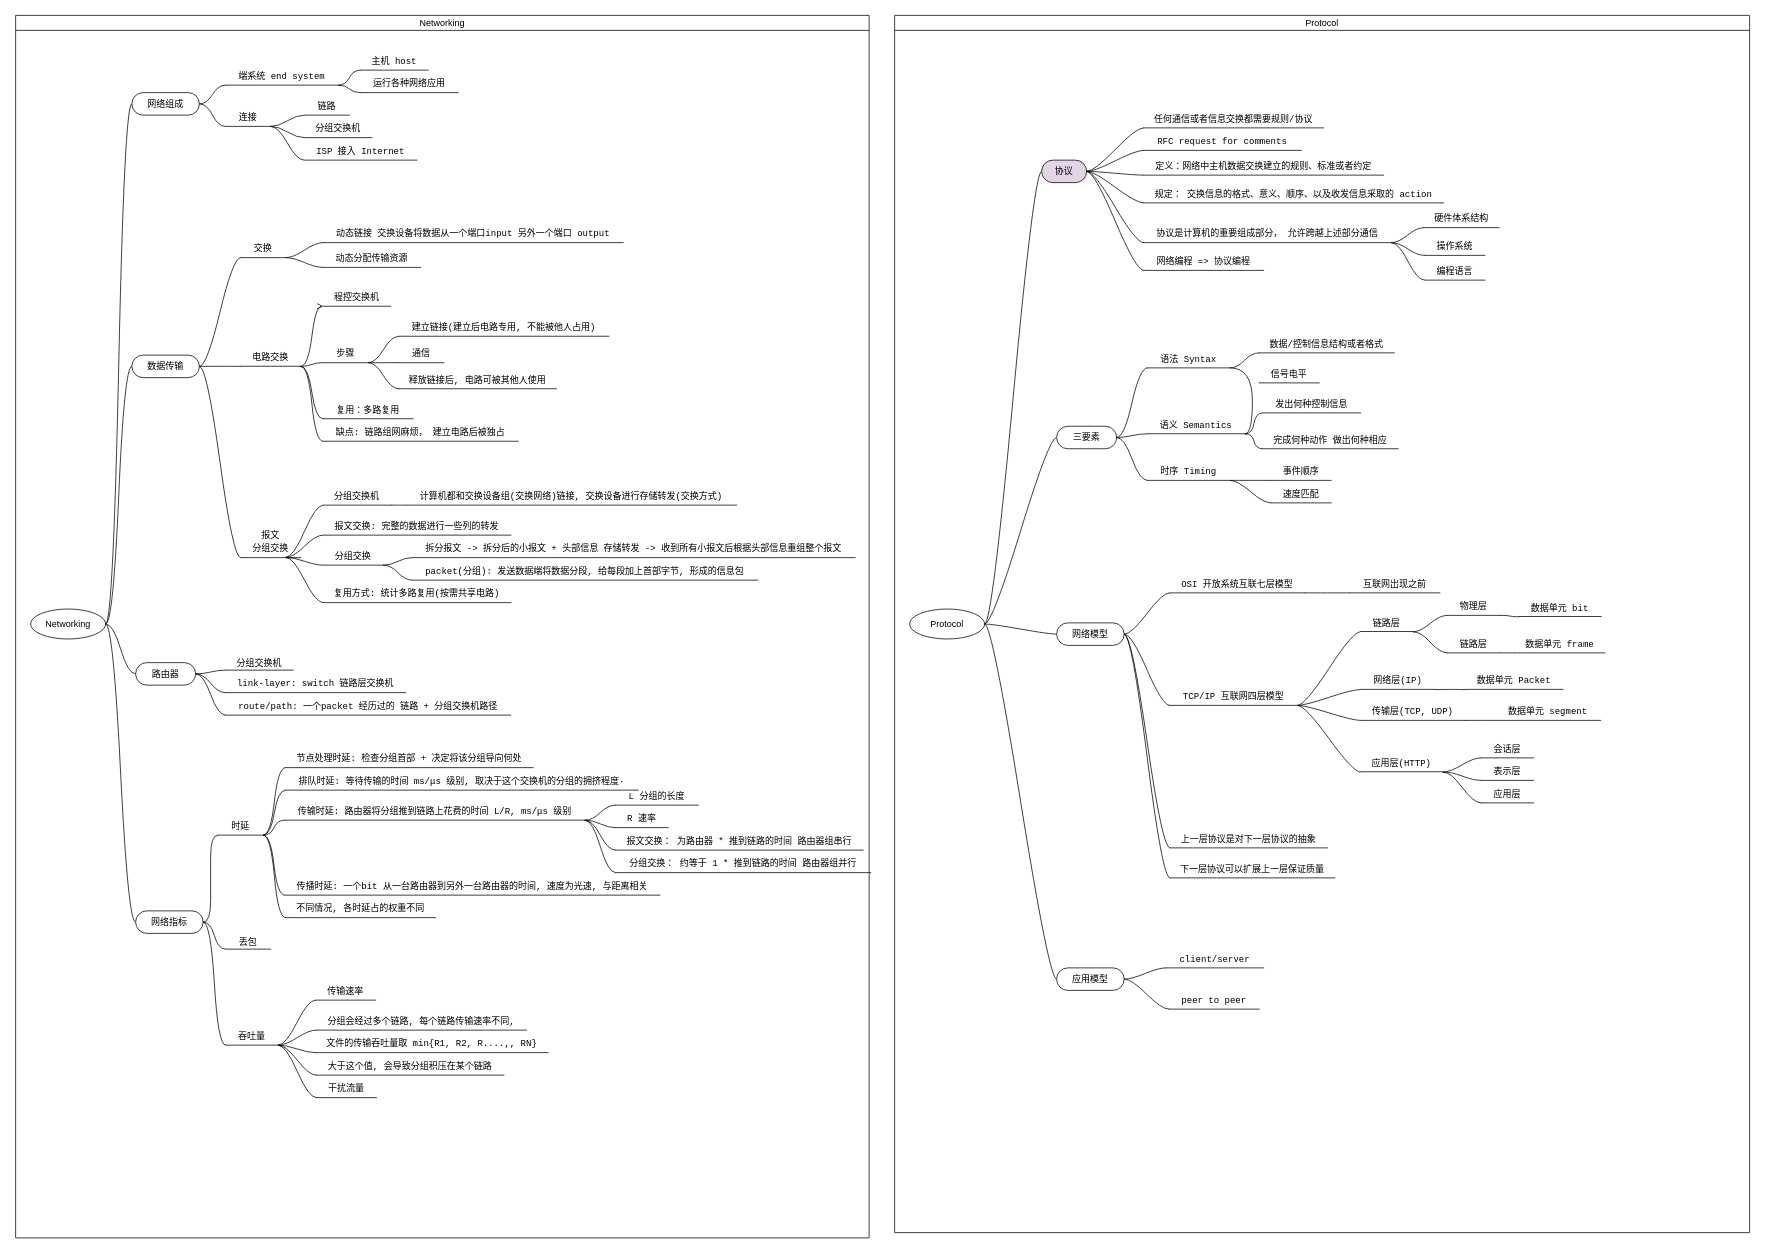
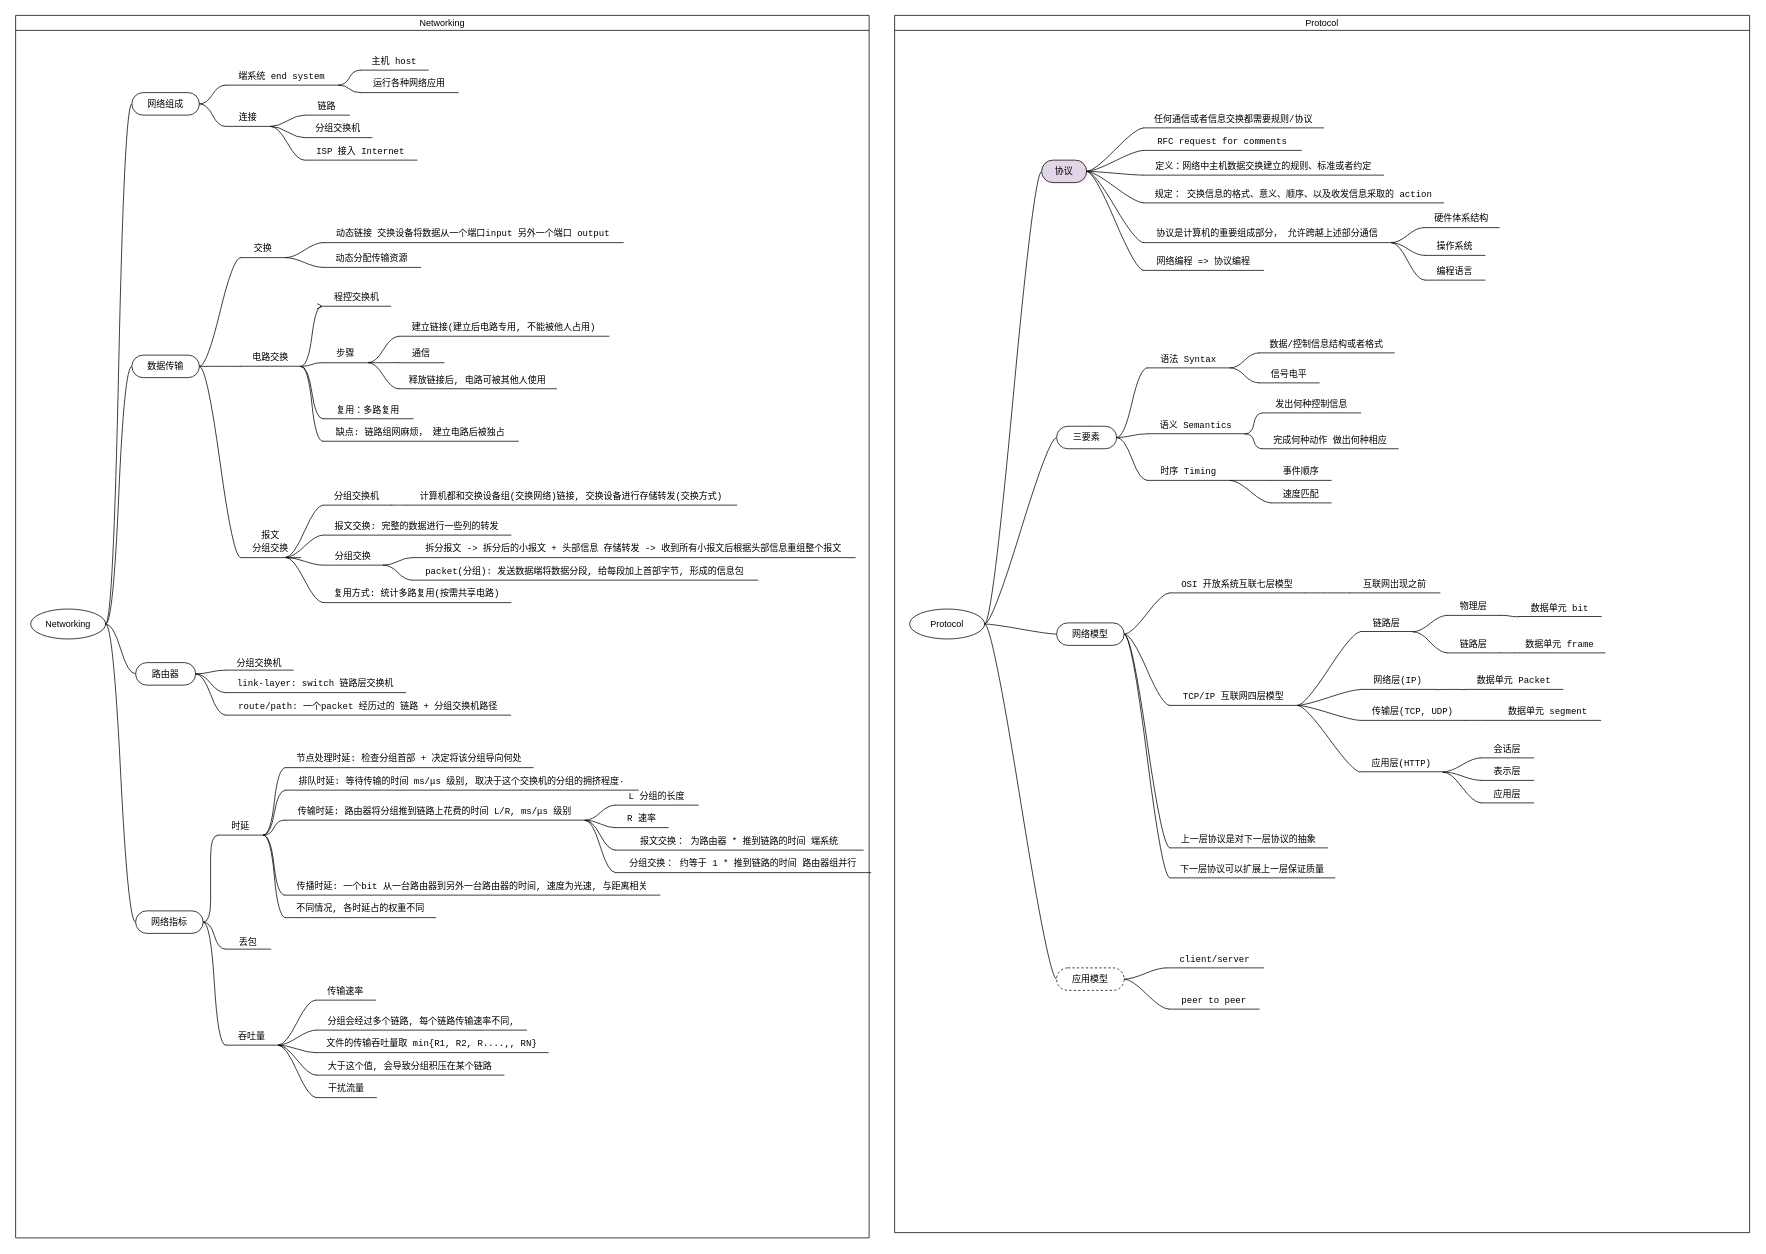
(1252, 396) -> (1245, 376)
(739, 842) -> (739, 842)
(1090, 979) -> (1090, 979)
